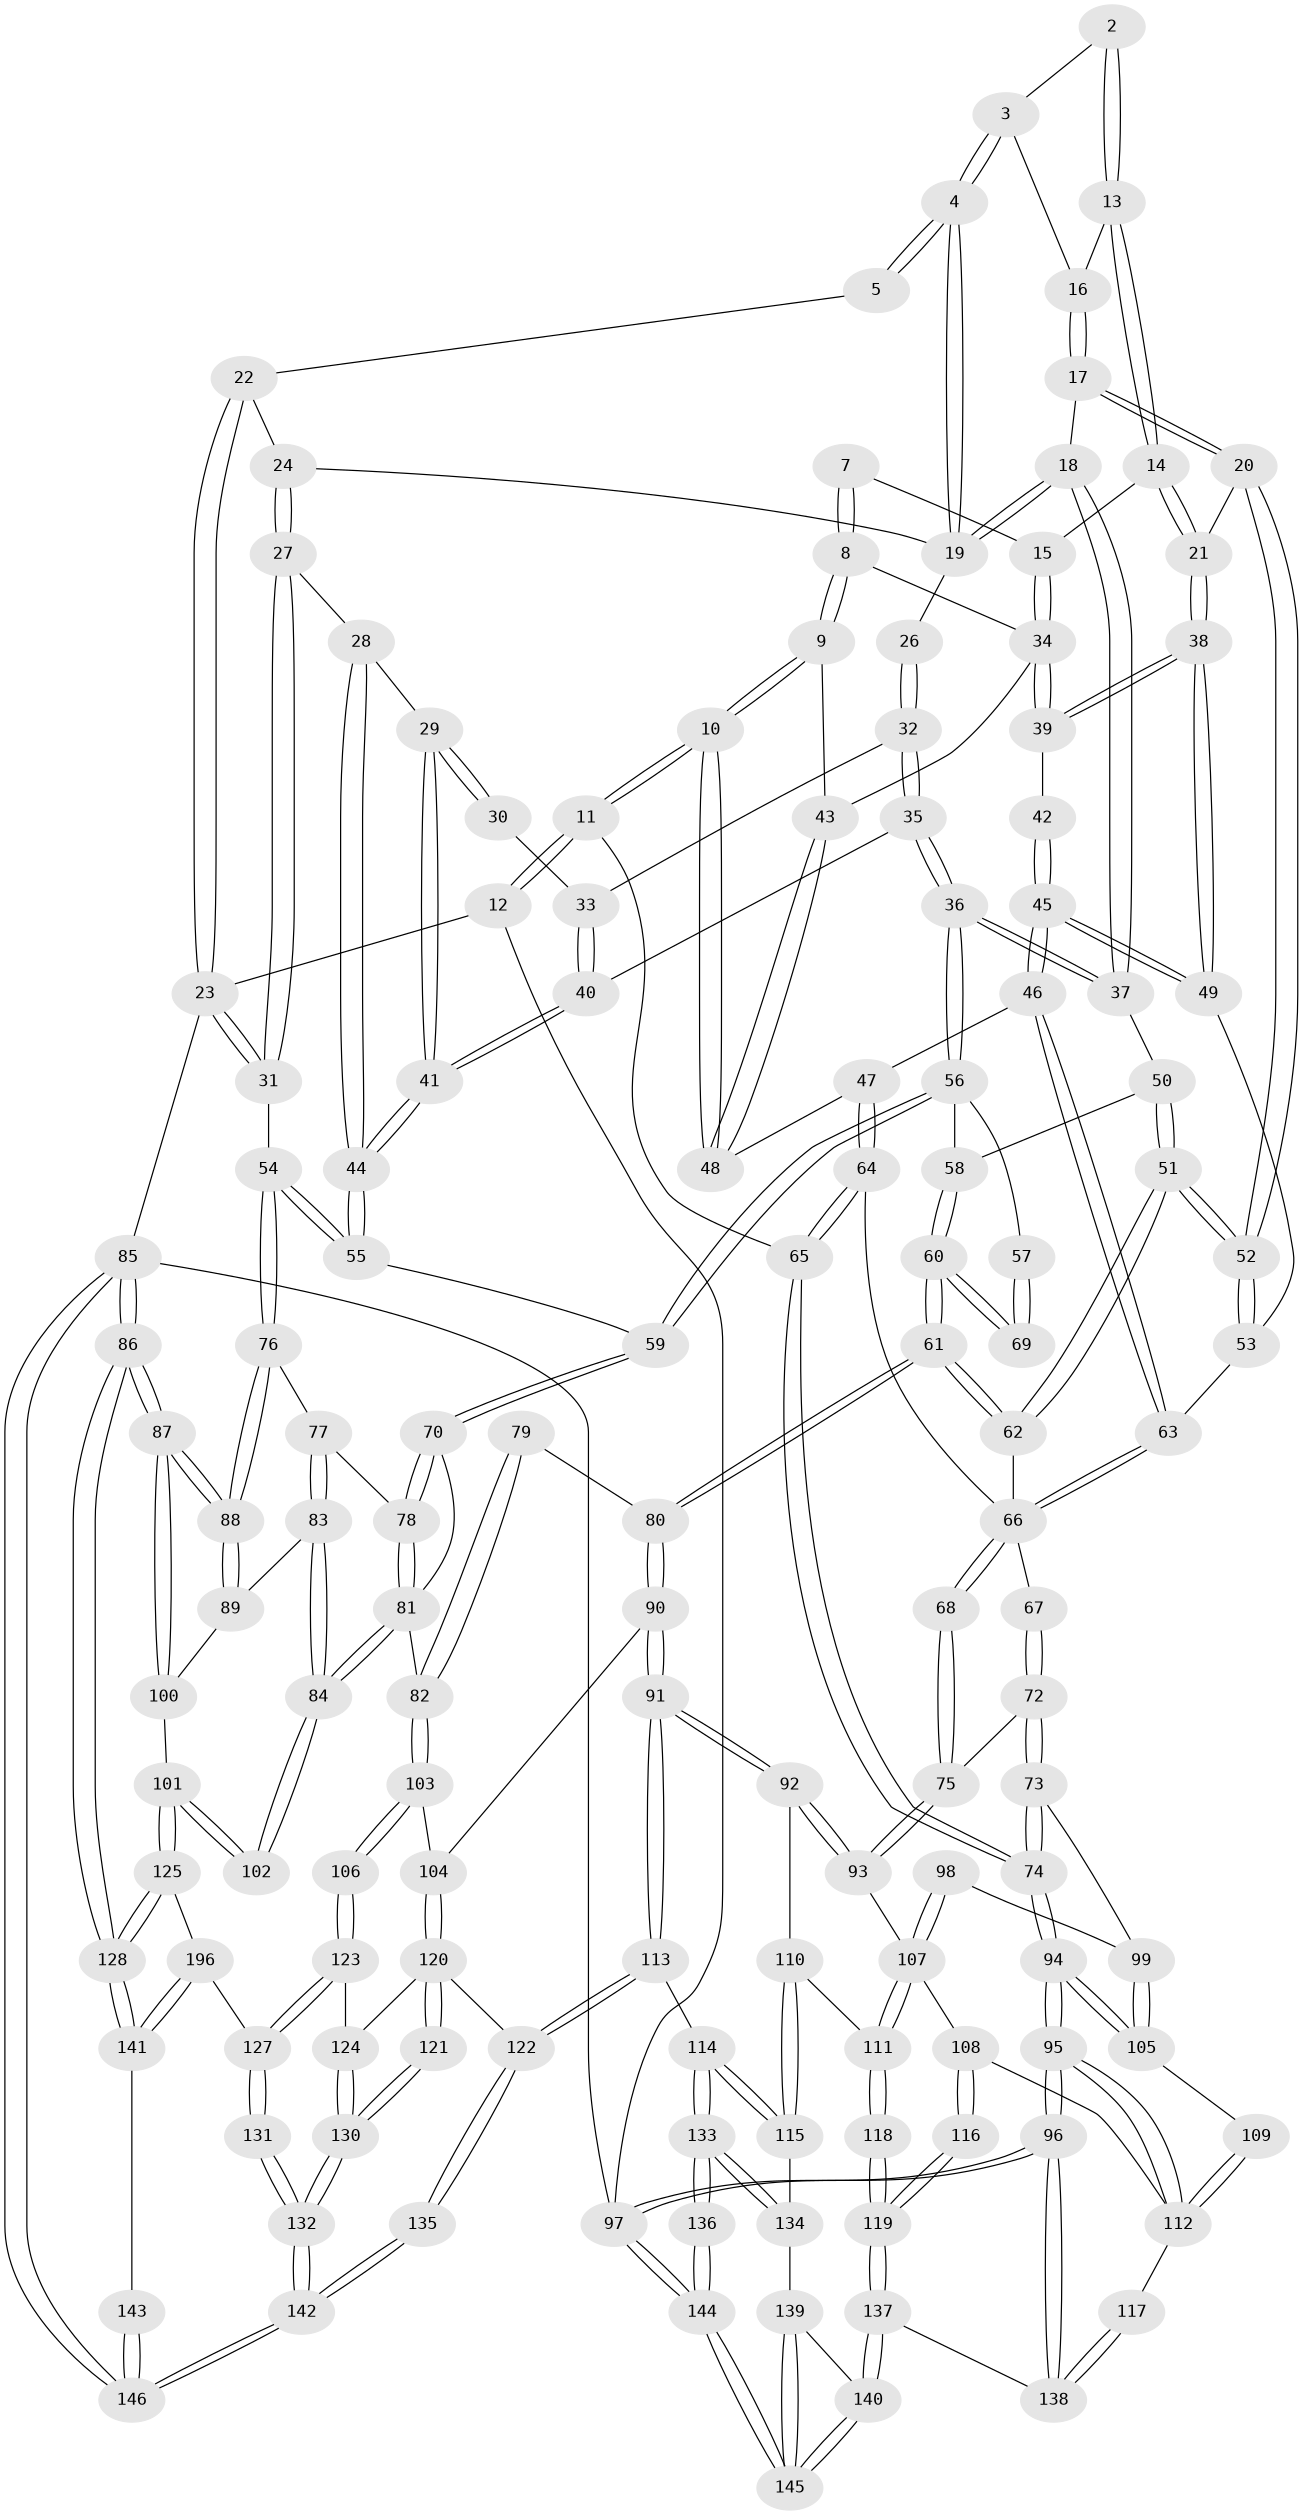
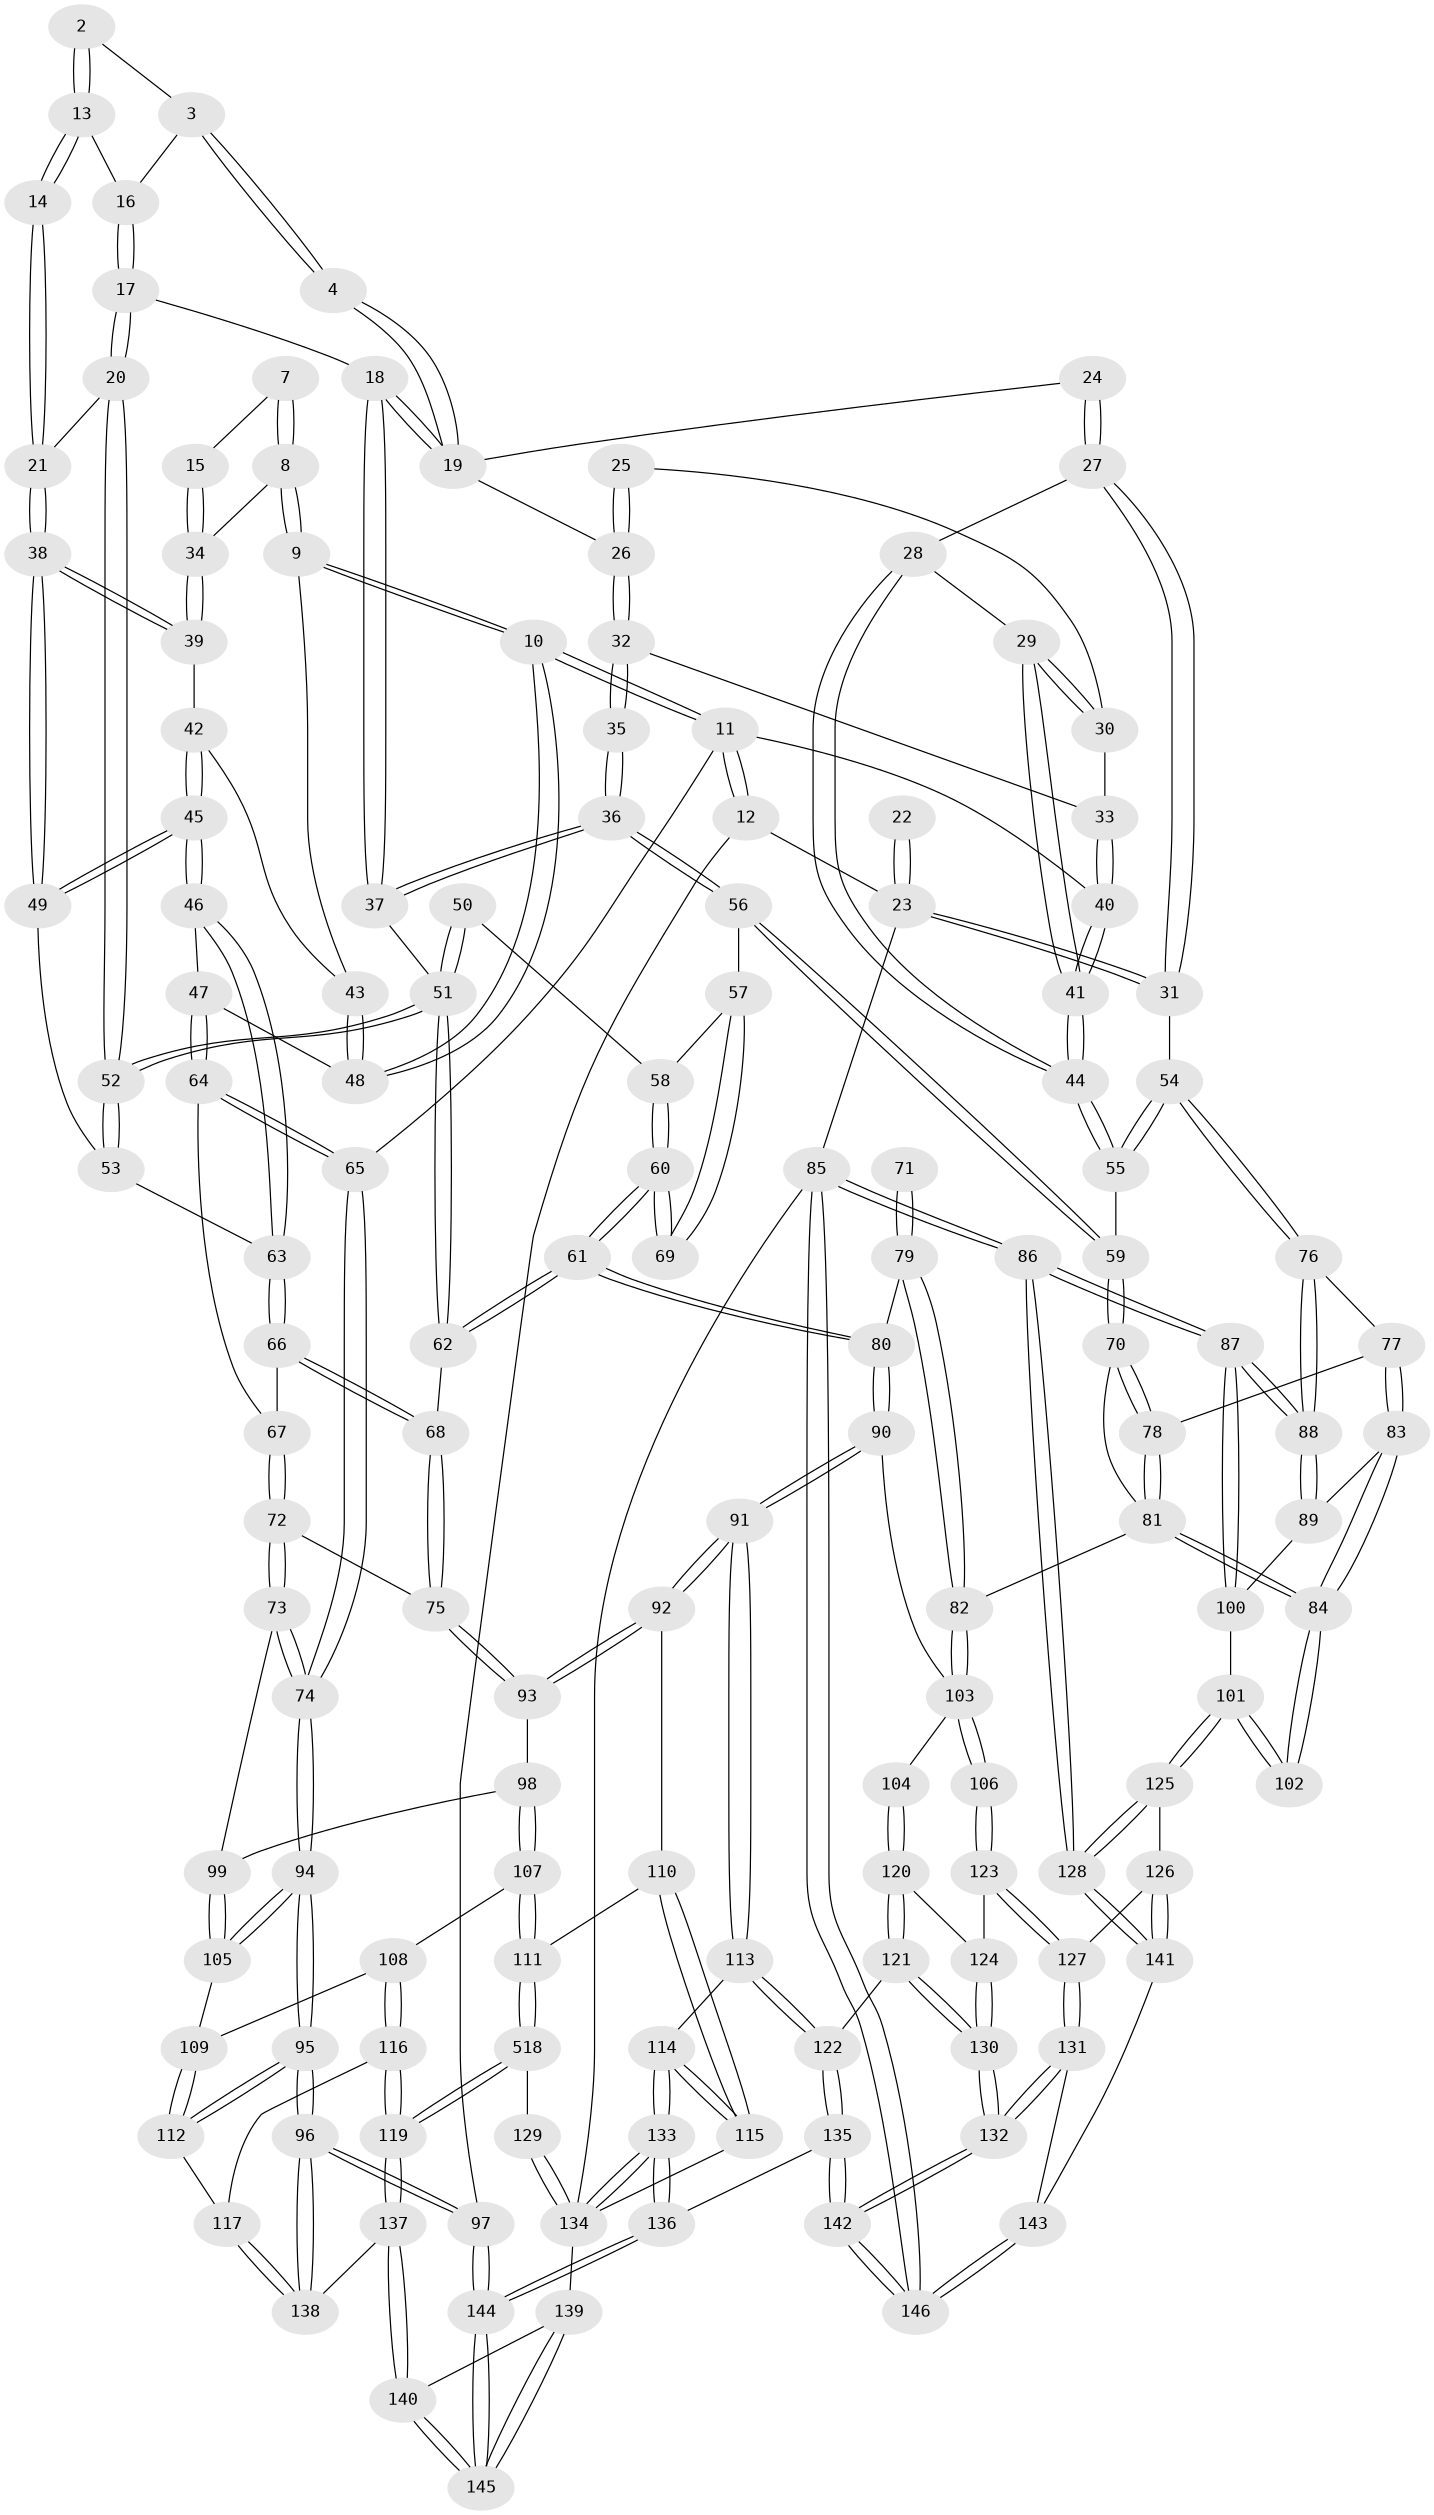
(877, 291) -> none
(264, 422) -> none
none -> (621, 466)
(1105, 506) -> none
(954, 750) -> (264, 868)
(750, 906) -> (932, 790)
(1141, 1037) -> (409, 950)
(955, 1126) -> (700, 1038)
none -> (905, 1170)
(886, 1356) -> (208, 1264)
(1013, 1477) -> (439, 1389)
(588, 1580) -> (597, 1672)
(544, 1741) -> (898, 1571)
(885, 1917) -> (527, 1741)
(200, 1961) -> (1160, 1873)
(477, 2004) -> (862, 2005)
none -> (271, 2109)
(1095, 2113) -> (290, 2006)
none -> (527, 2136)
(878, 2136) -> (527, 2049)
none -> (1052, 2136)
none -> (750, 2180)
